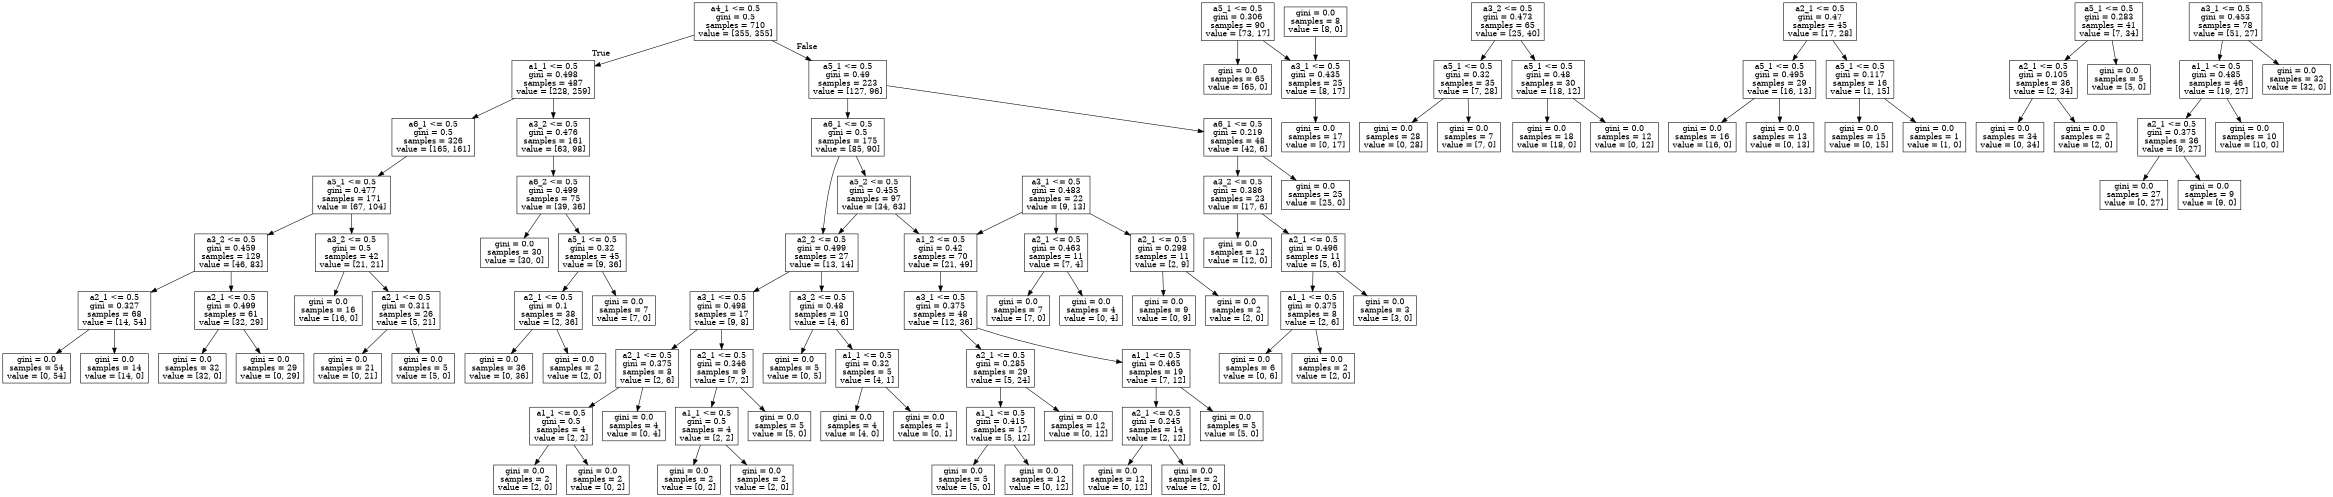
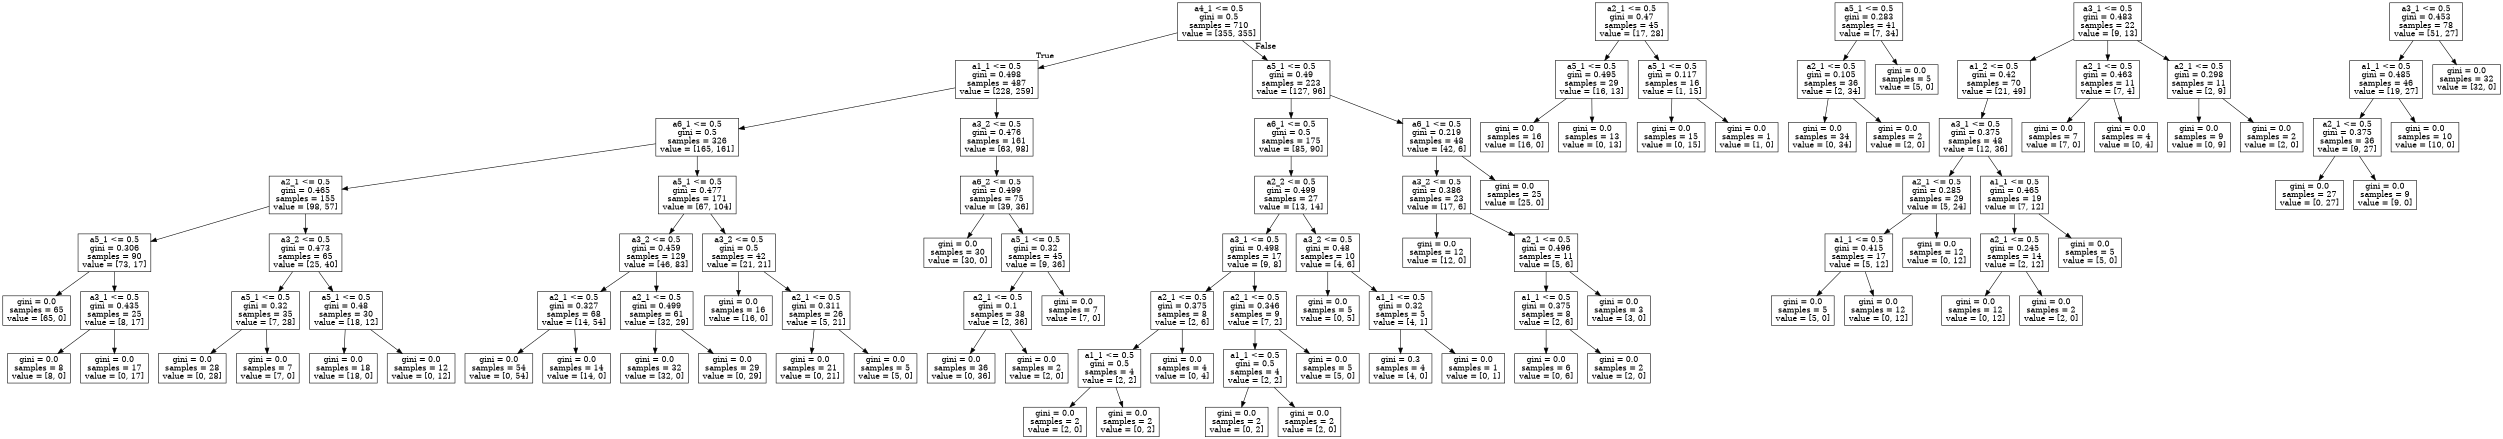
(1316, 46) -> (76, 340)
none -> (306, 195)
(874, 195) -> none
(852, 426) -> (1401, 368)
